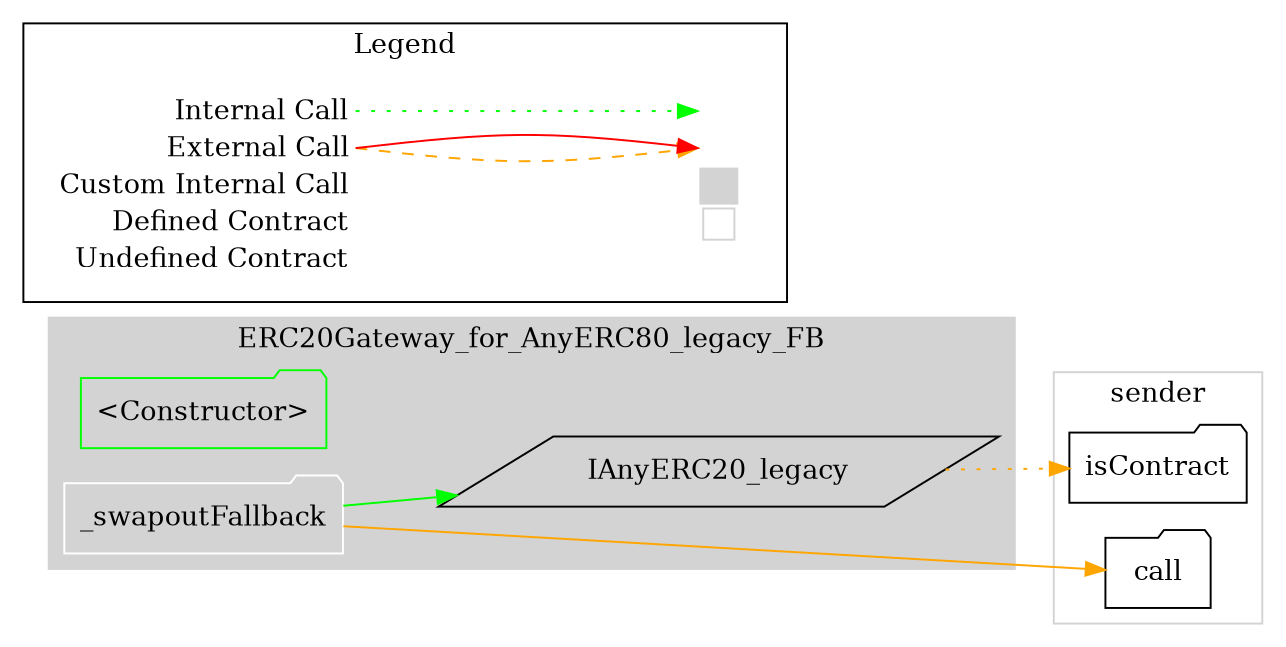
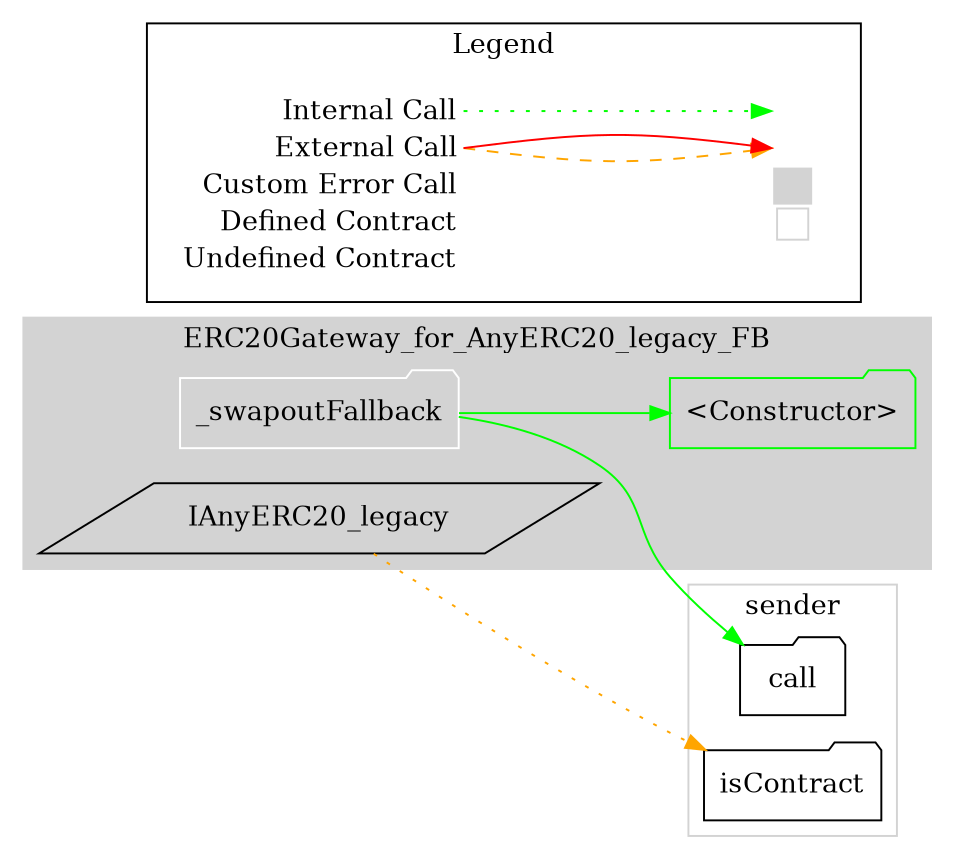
(205, 185) -> (330, 185)
(532, 340) -> (477, 340)
(390, 501) -> (554, 413)
(714, 548) -> (623, 487)
